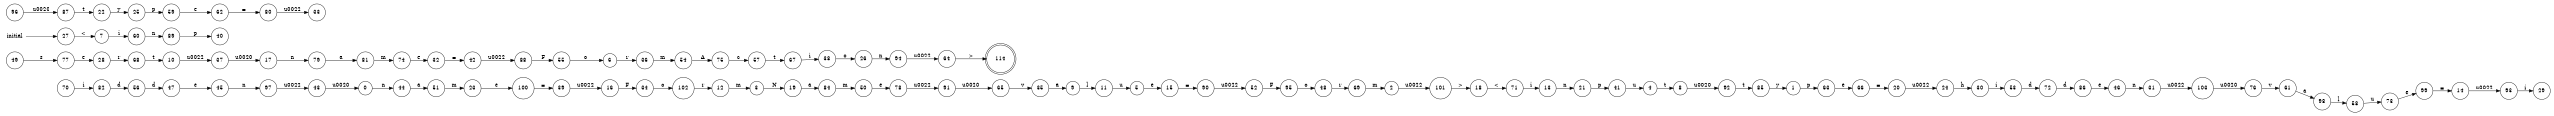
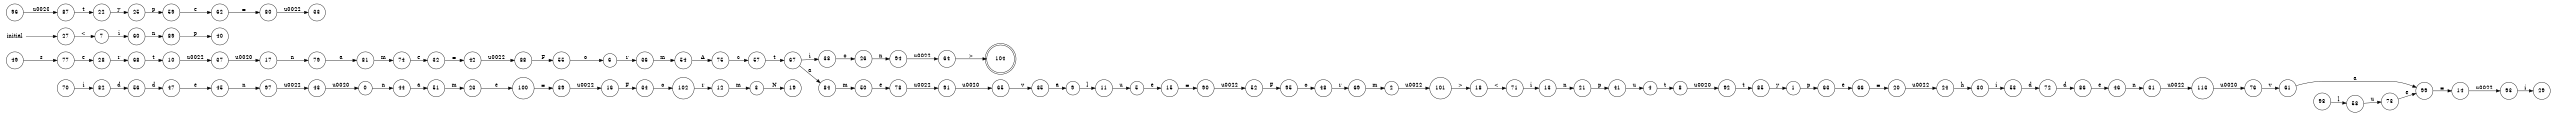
(1001, 59) -> (1001, 59)
(808, 88) -> (808, 73)
(2203, 88) -> (2203, 88)
(2303, 94) -> (2355, 81)
